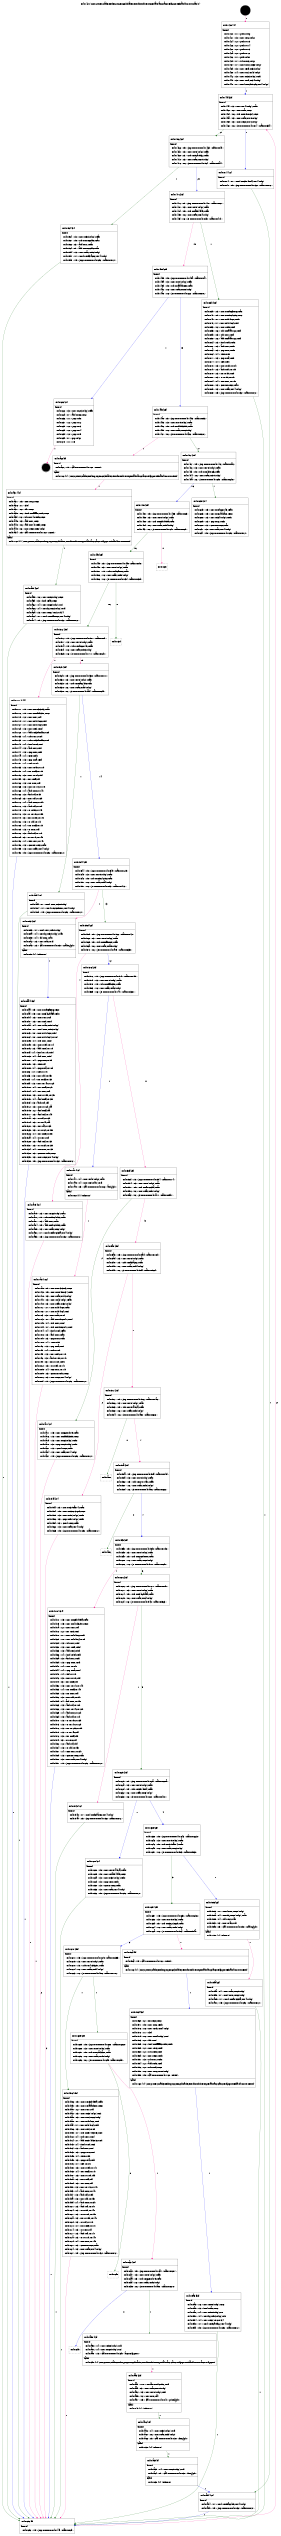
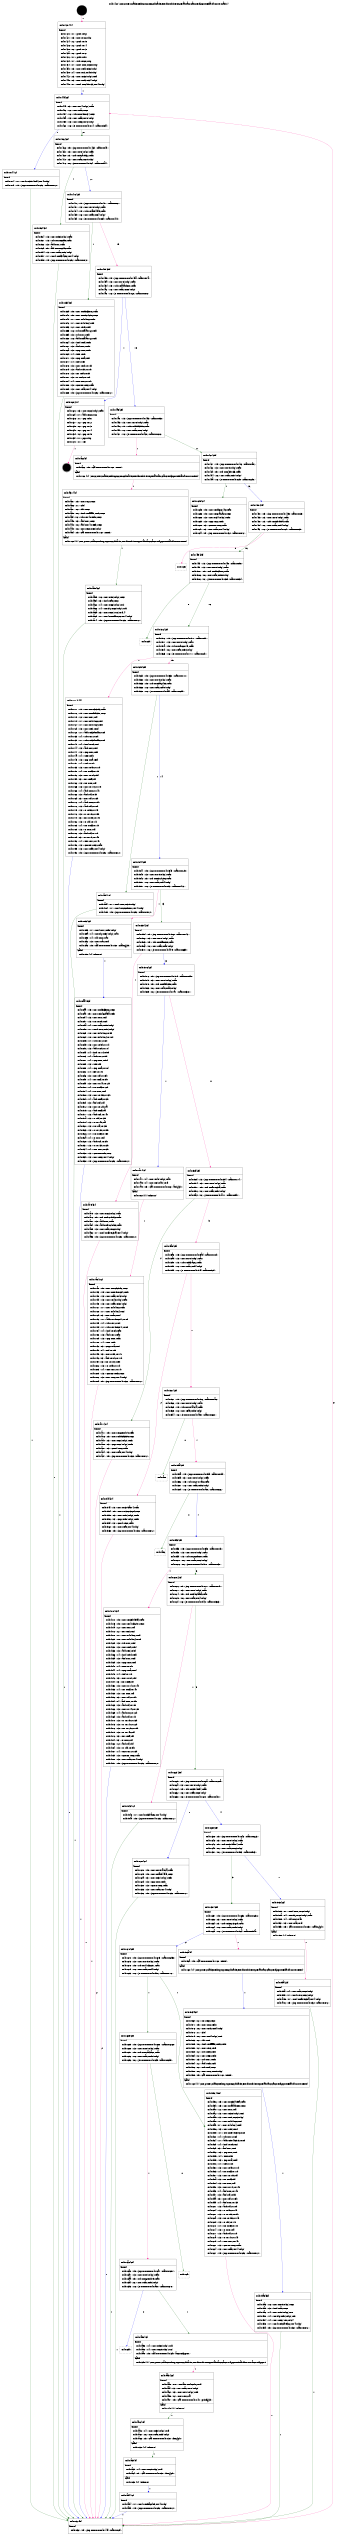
(269, 1341) -> (31, 1366)
